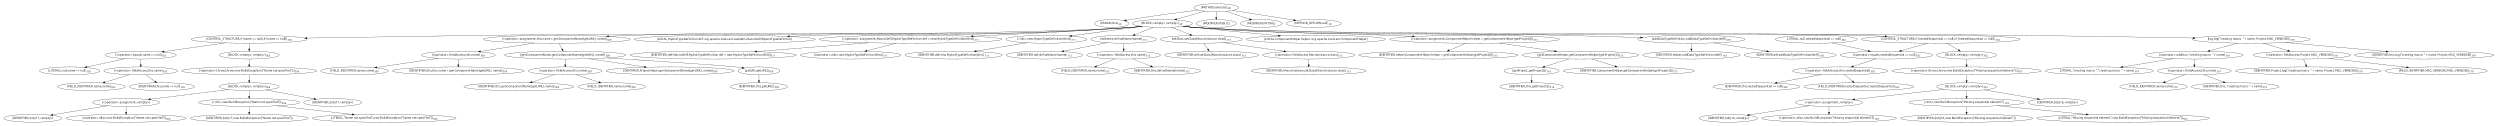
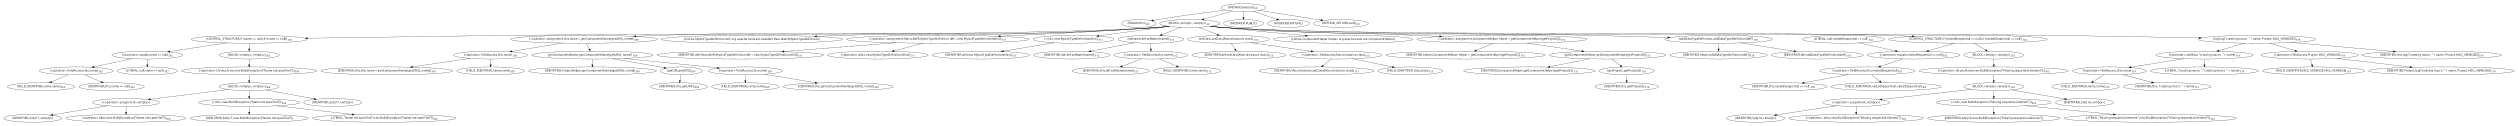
none -> (1410, 71)
